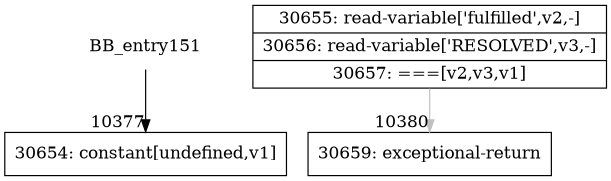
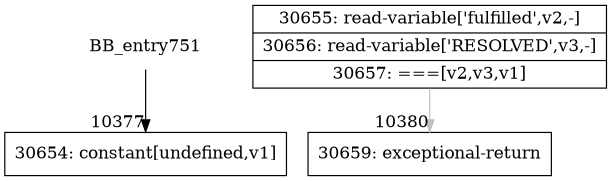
(146, 47) -> (146, 47)
